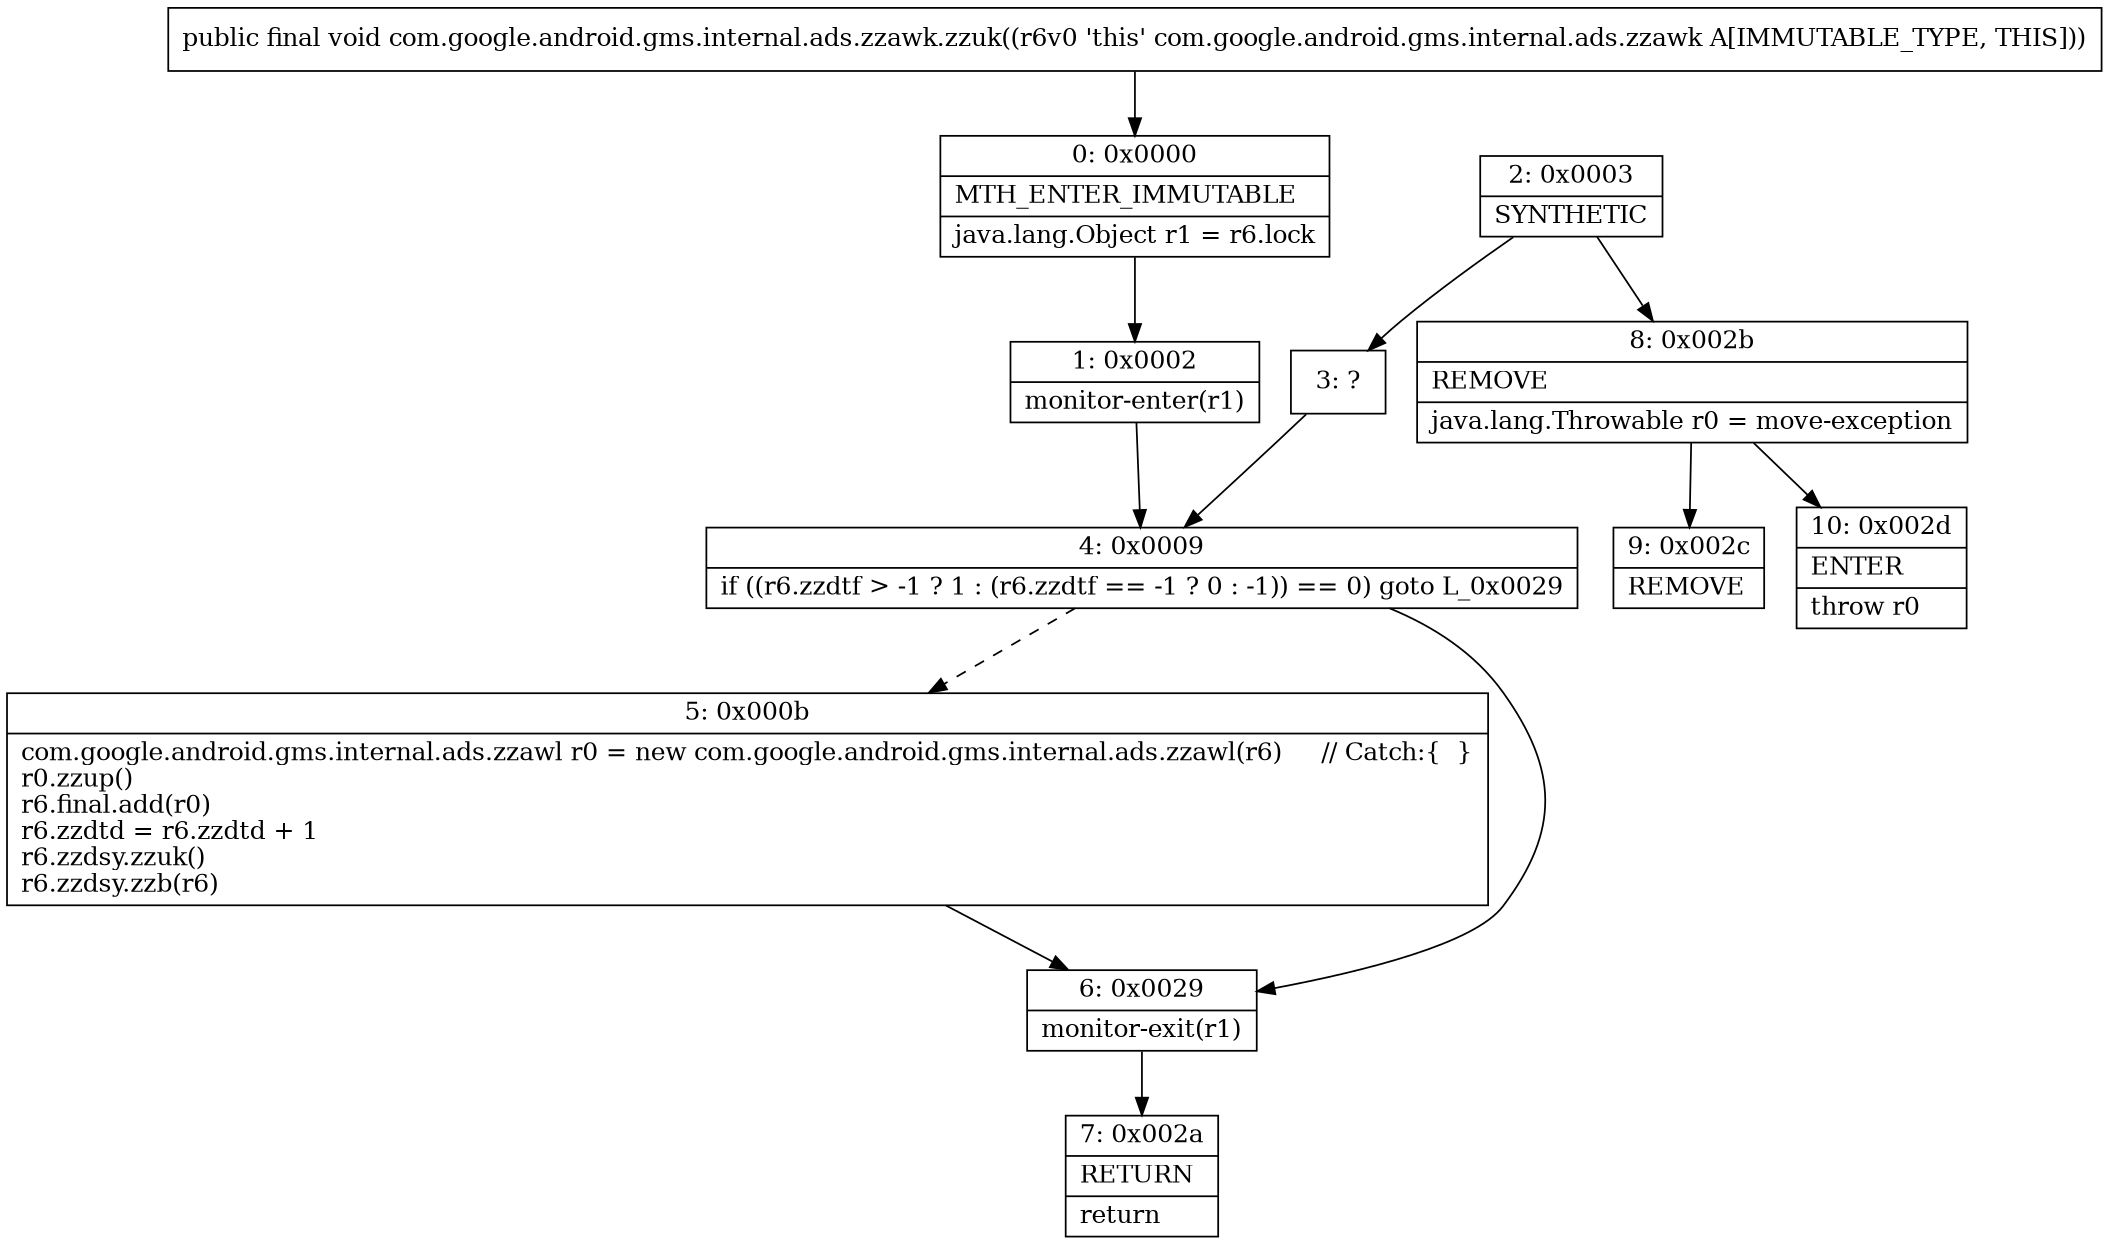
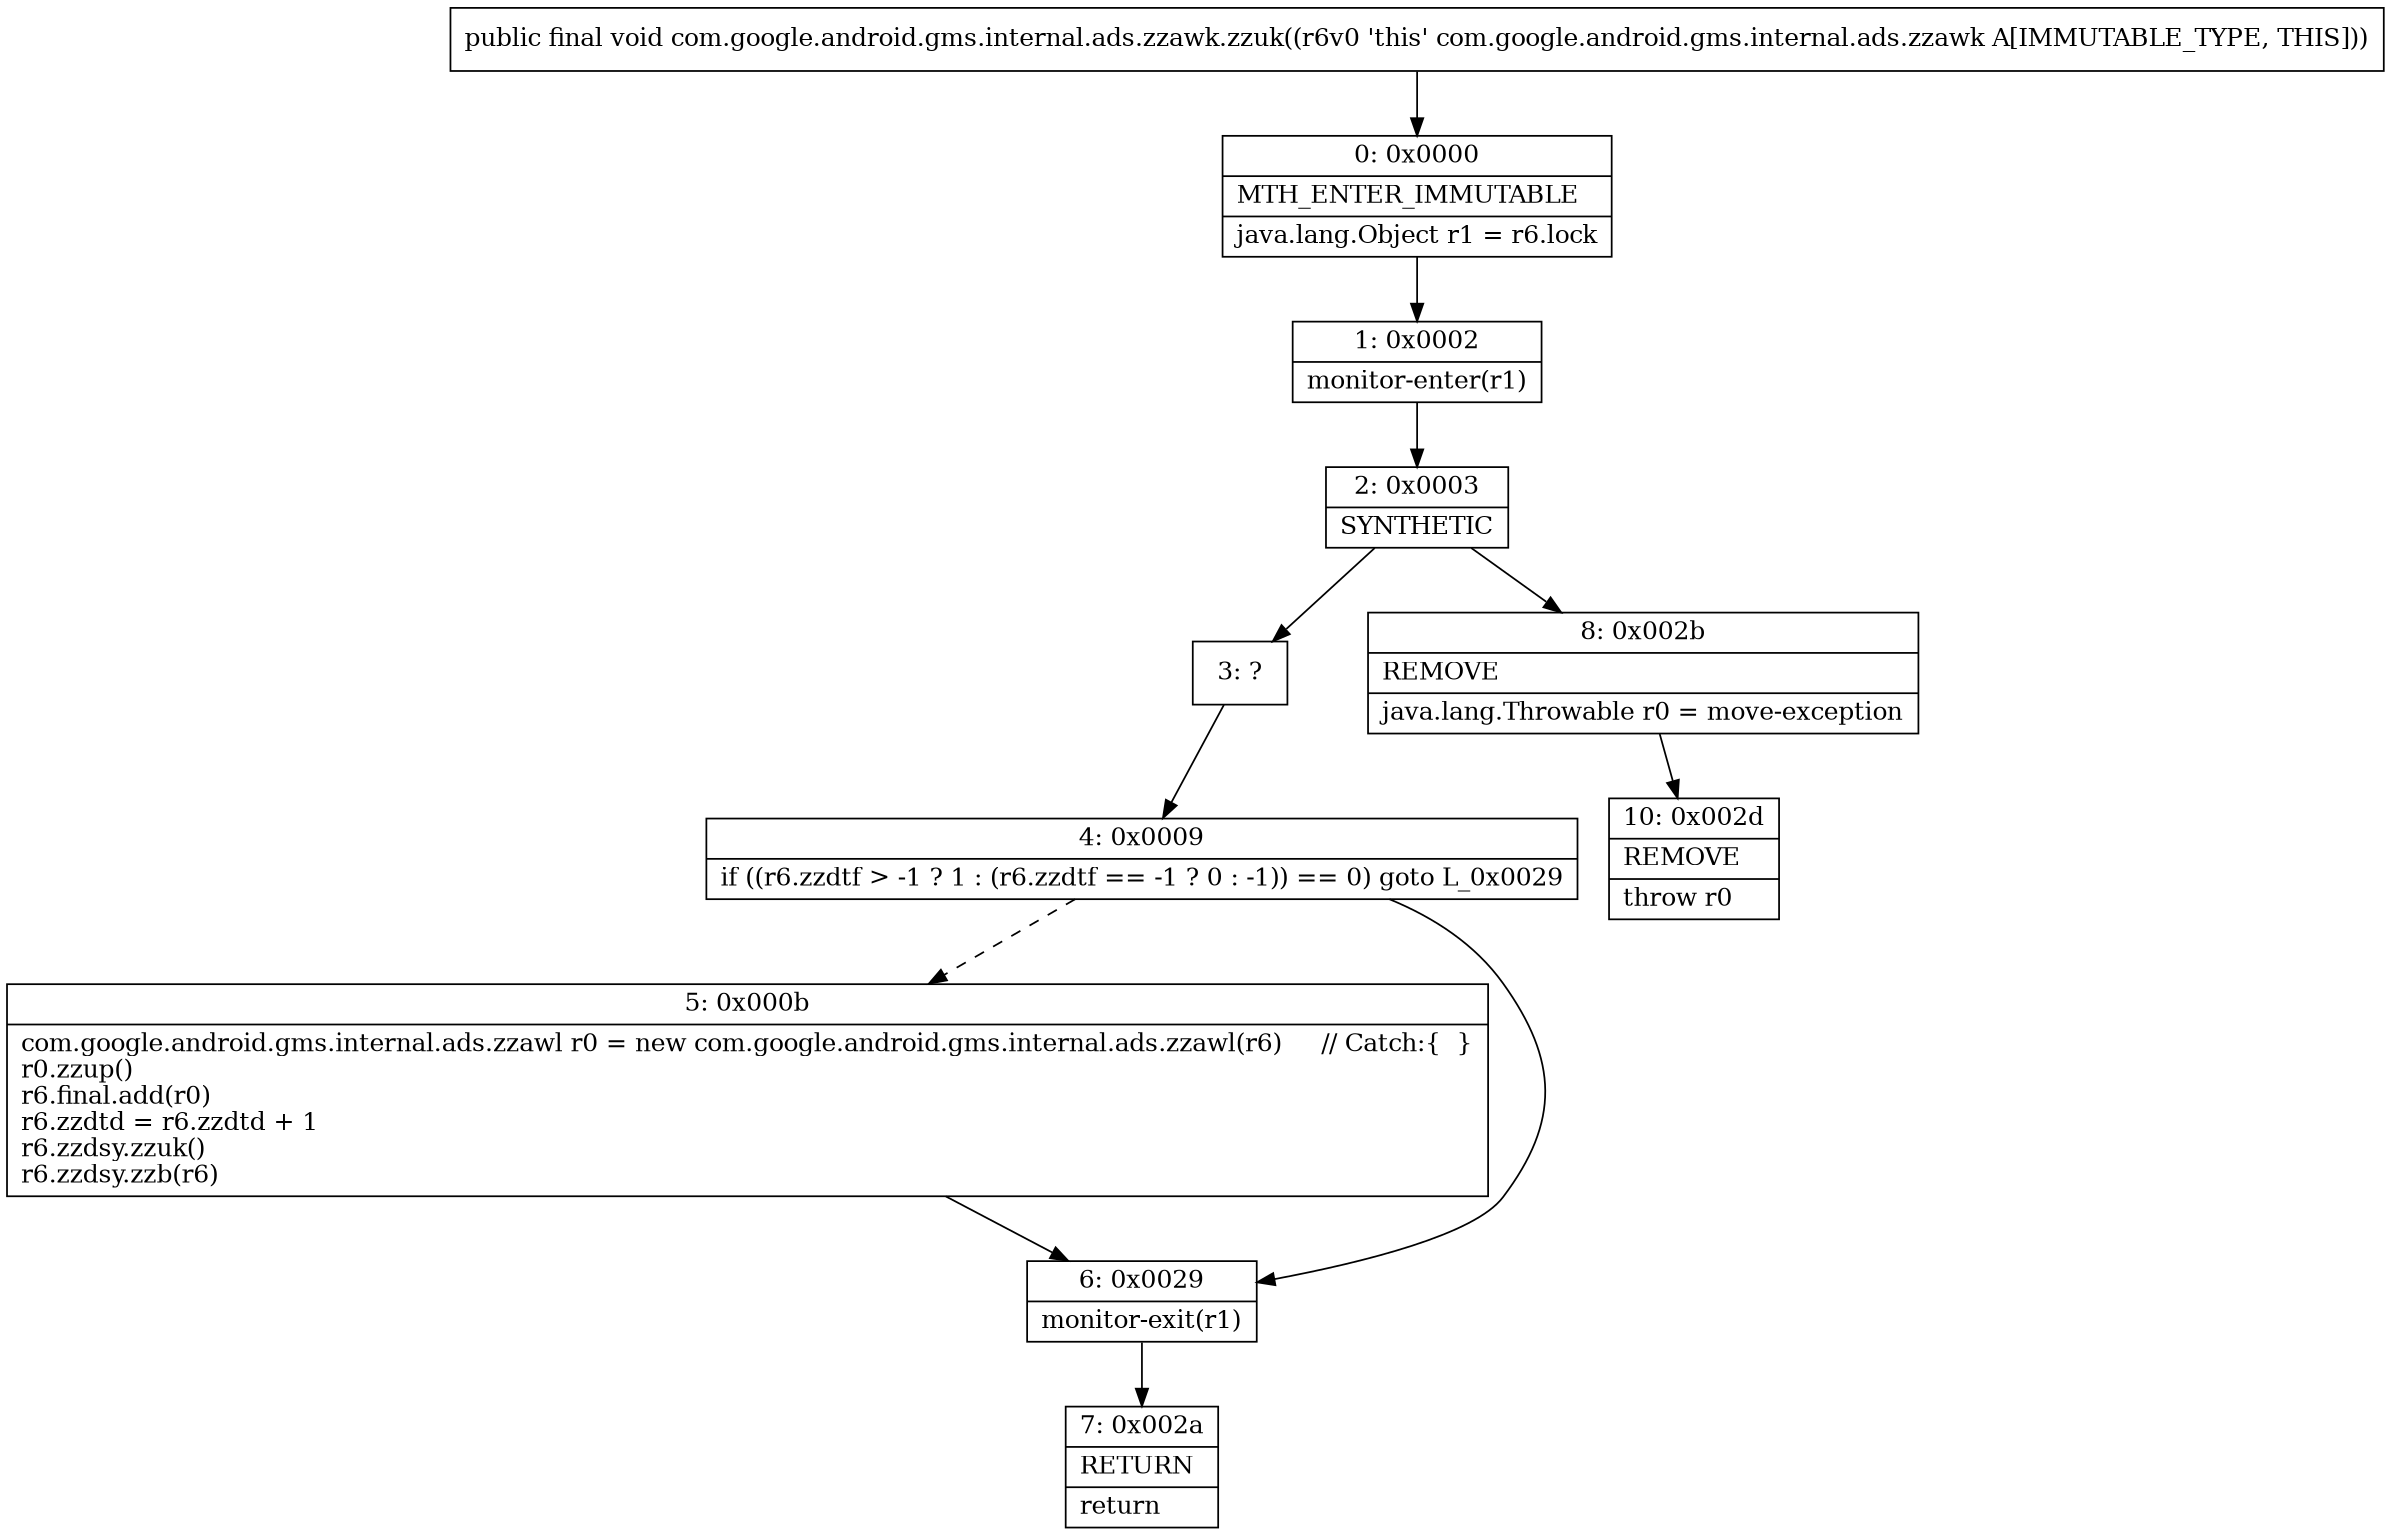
(1138, 466) -> (1417, 426)
(1857, 567) -> (1682, 858)
(1689, 568) -> none
